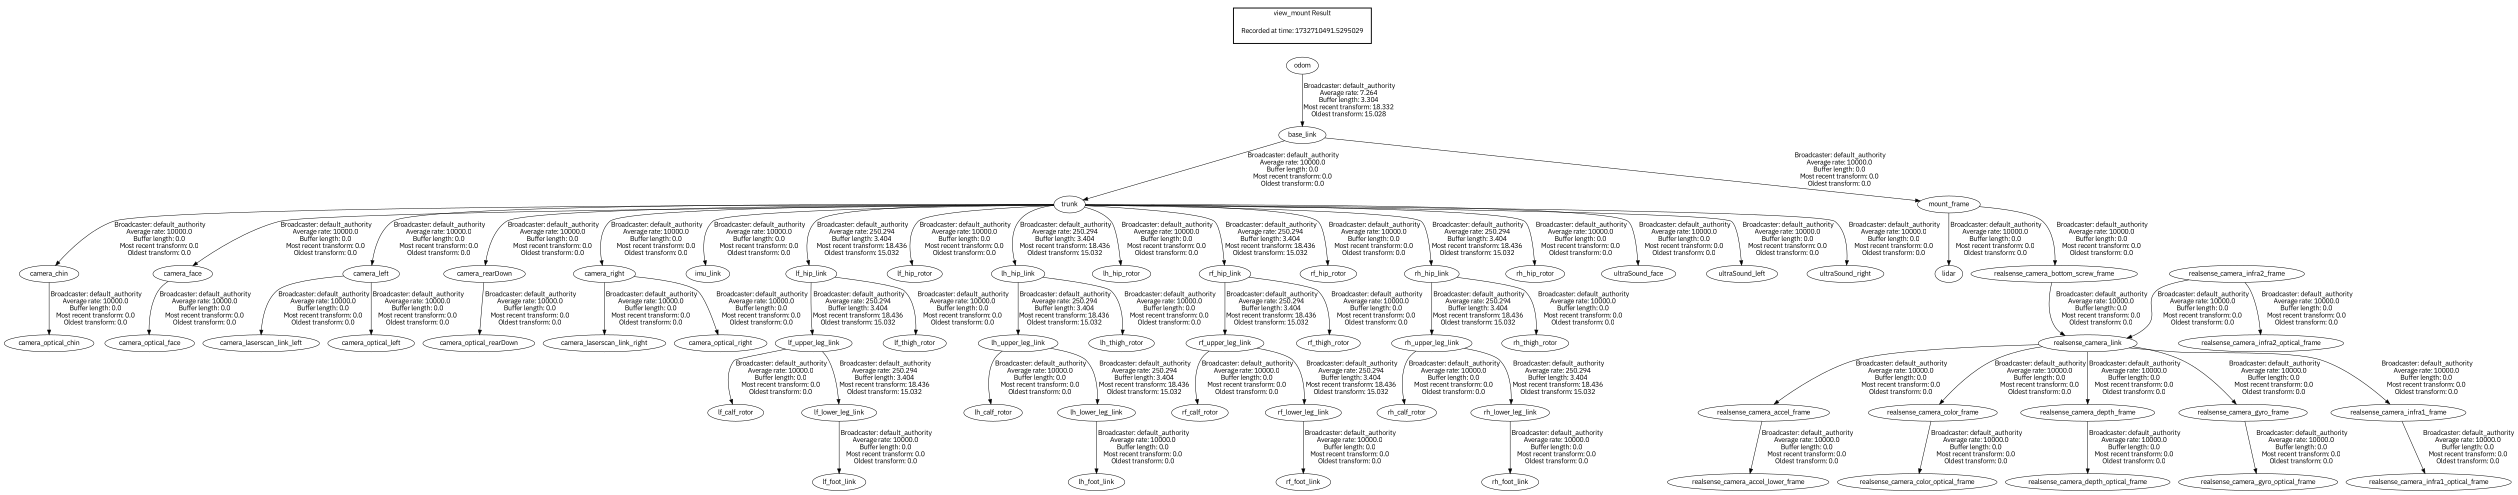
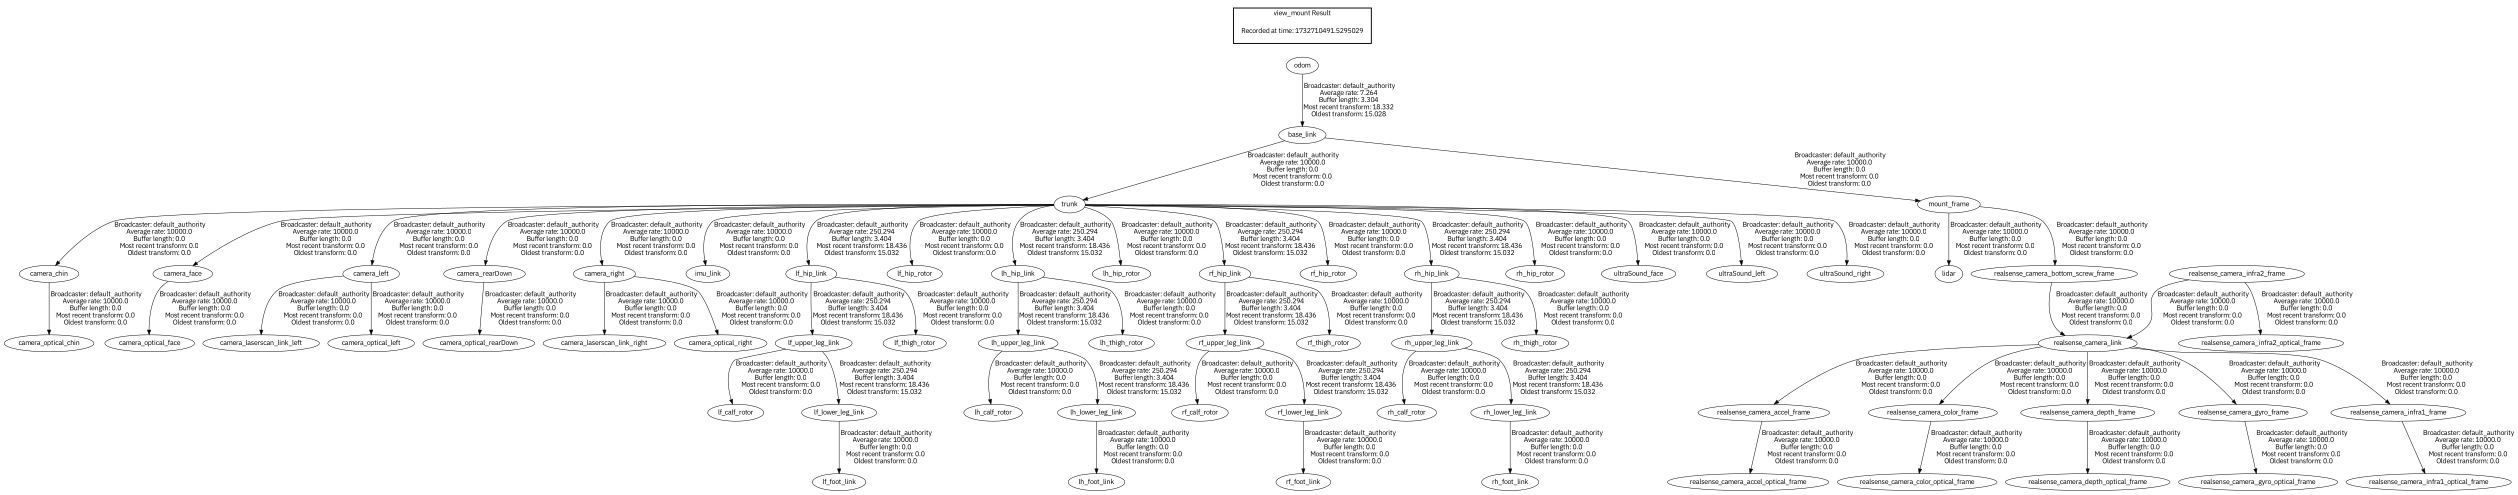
(1748, 482) -> (1748, 482)
